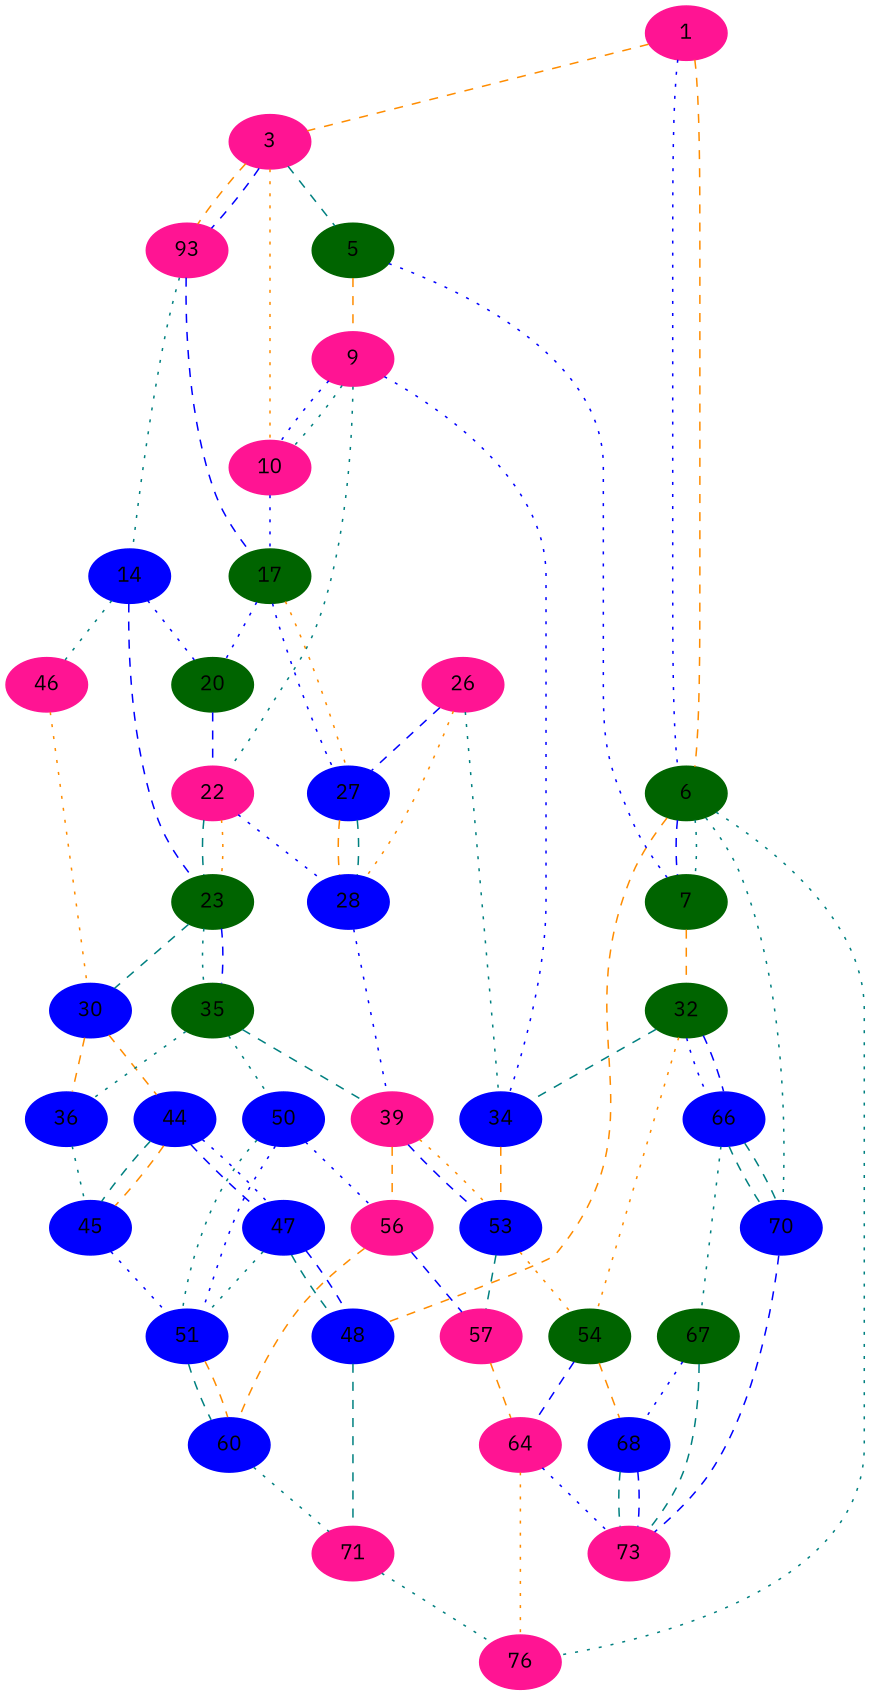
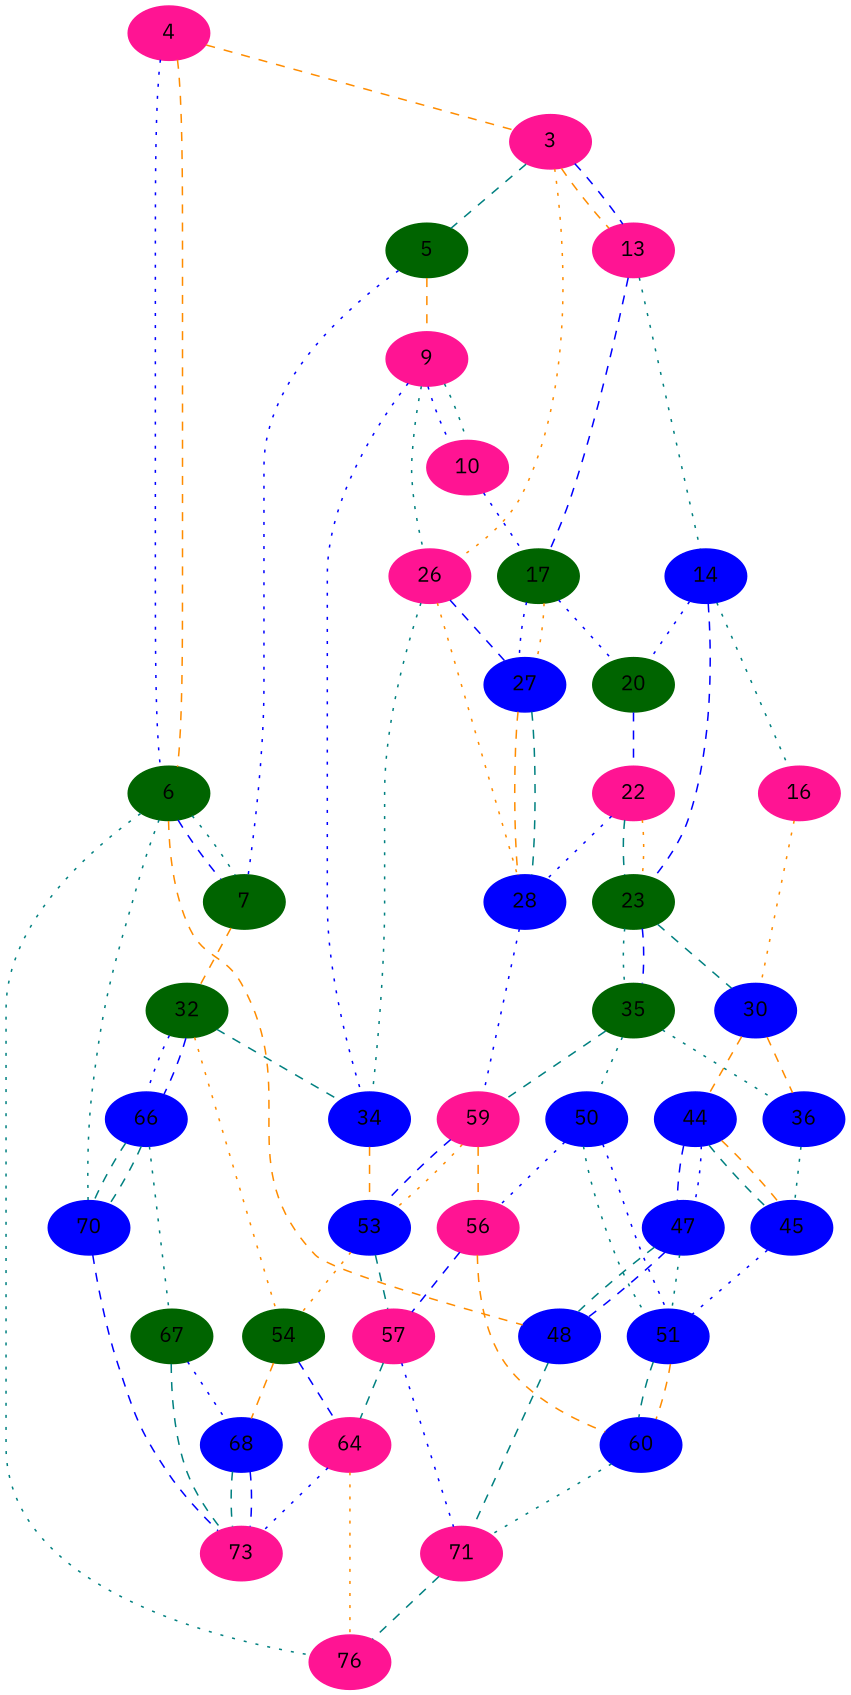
(686, 33) -> (169, 33)
(187, 250) -> (634, 250)
(270, 305) -> (556, 379)
(328, 590) -> (412, 468)
(47, 685) -> (799, 793)
(392, 1119) -> (478, 1119)
(501, 1390) -> (372, 1391)
none -> (428, 1445)
(437, 1608) -> (406, 1608)
